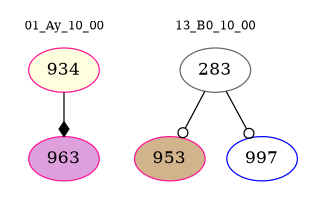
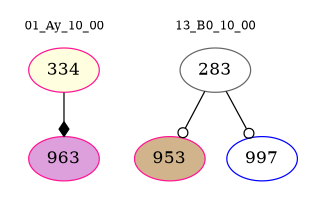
(64, 70) -> (64, 70)
